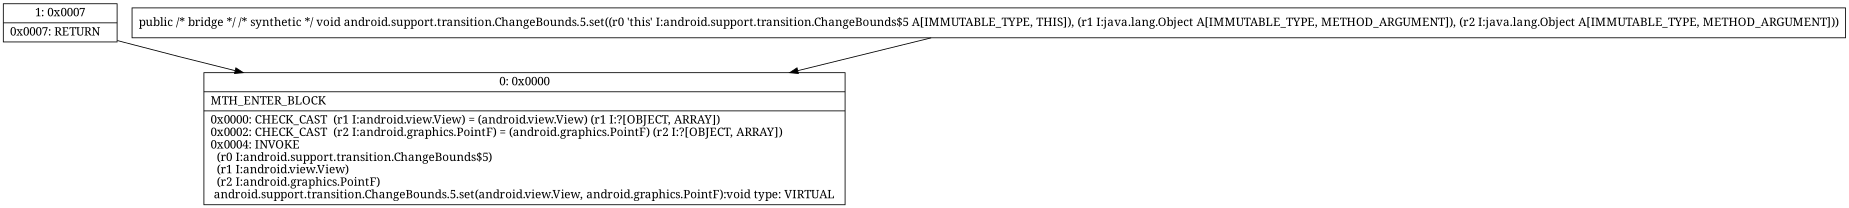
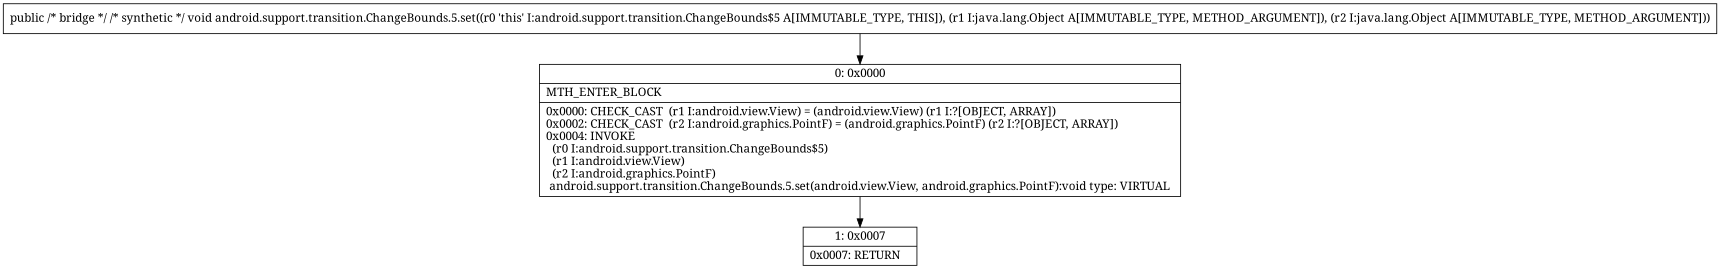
(176, 56) -> (860, 208)
